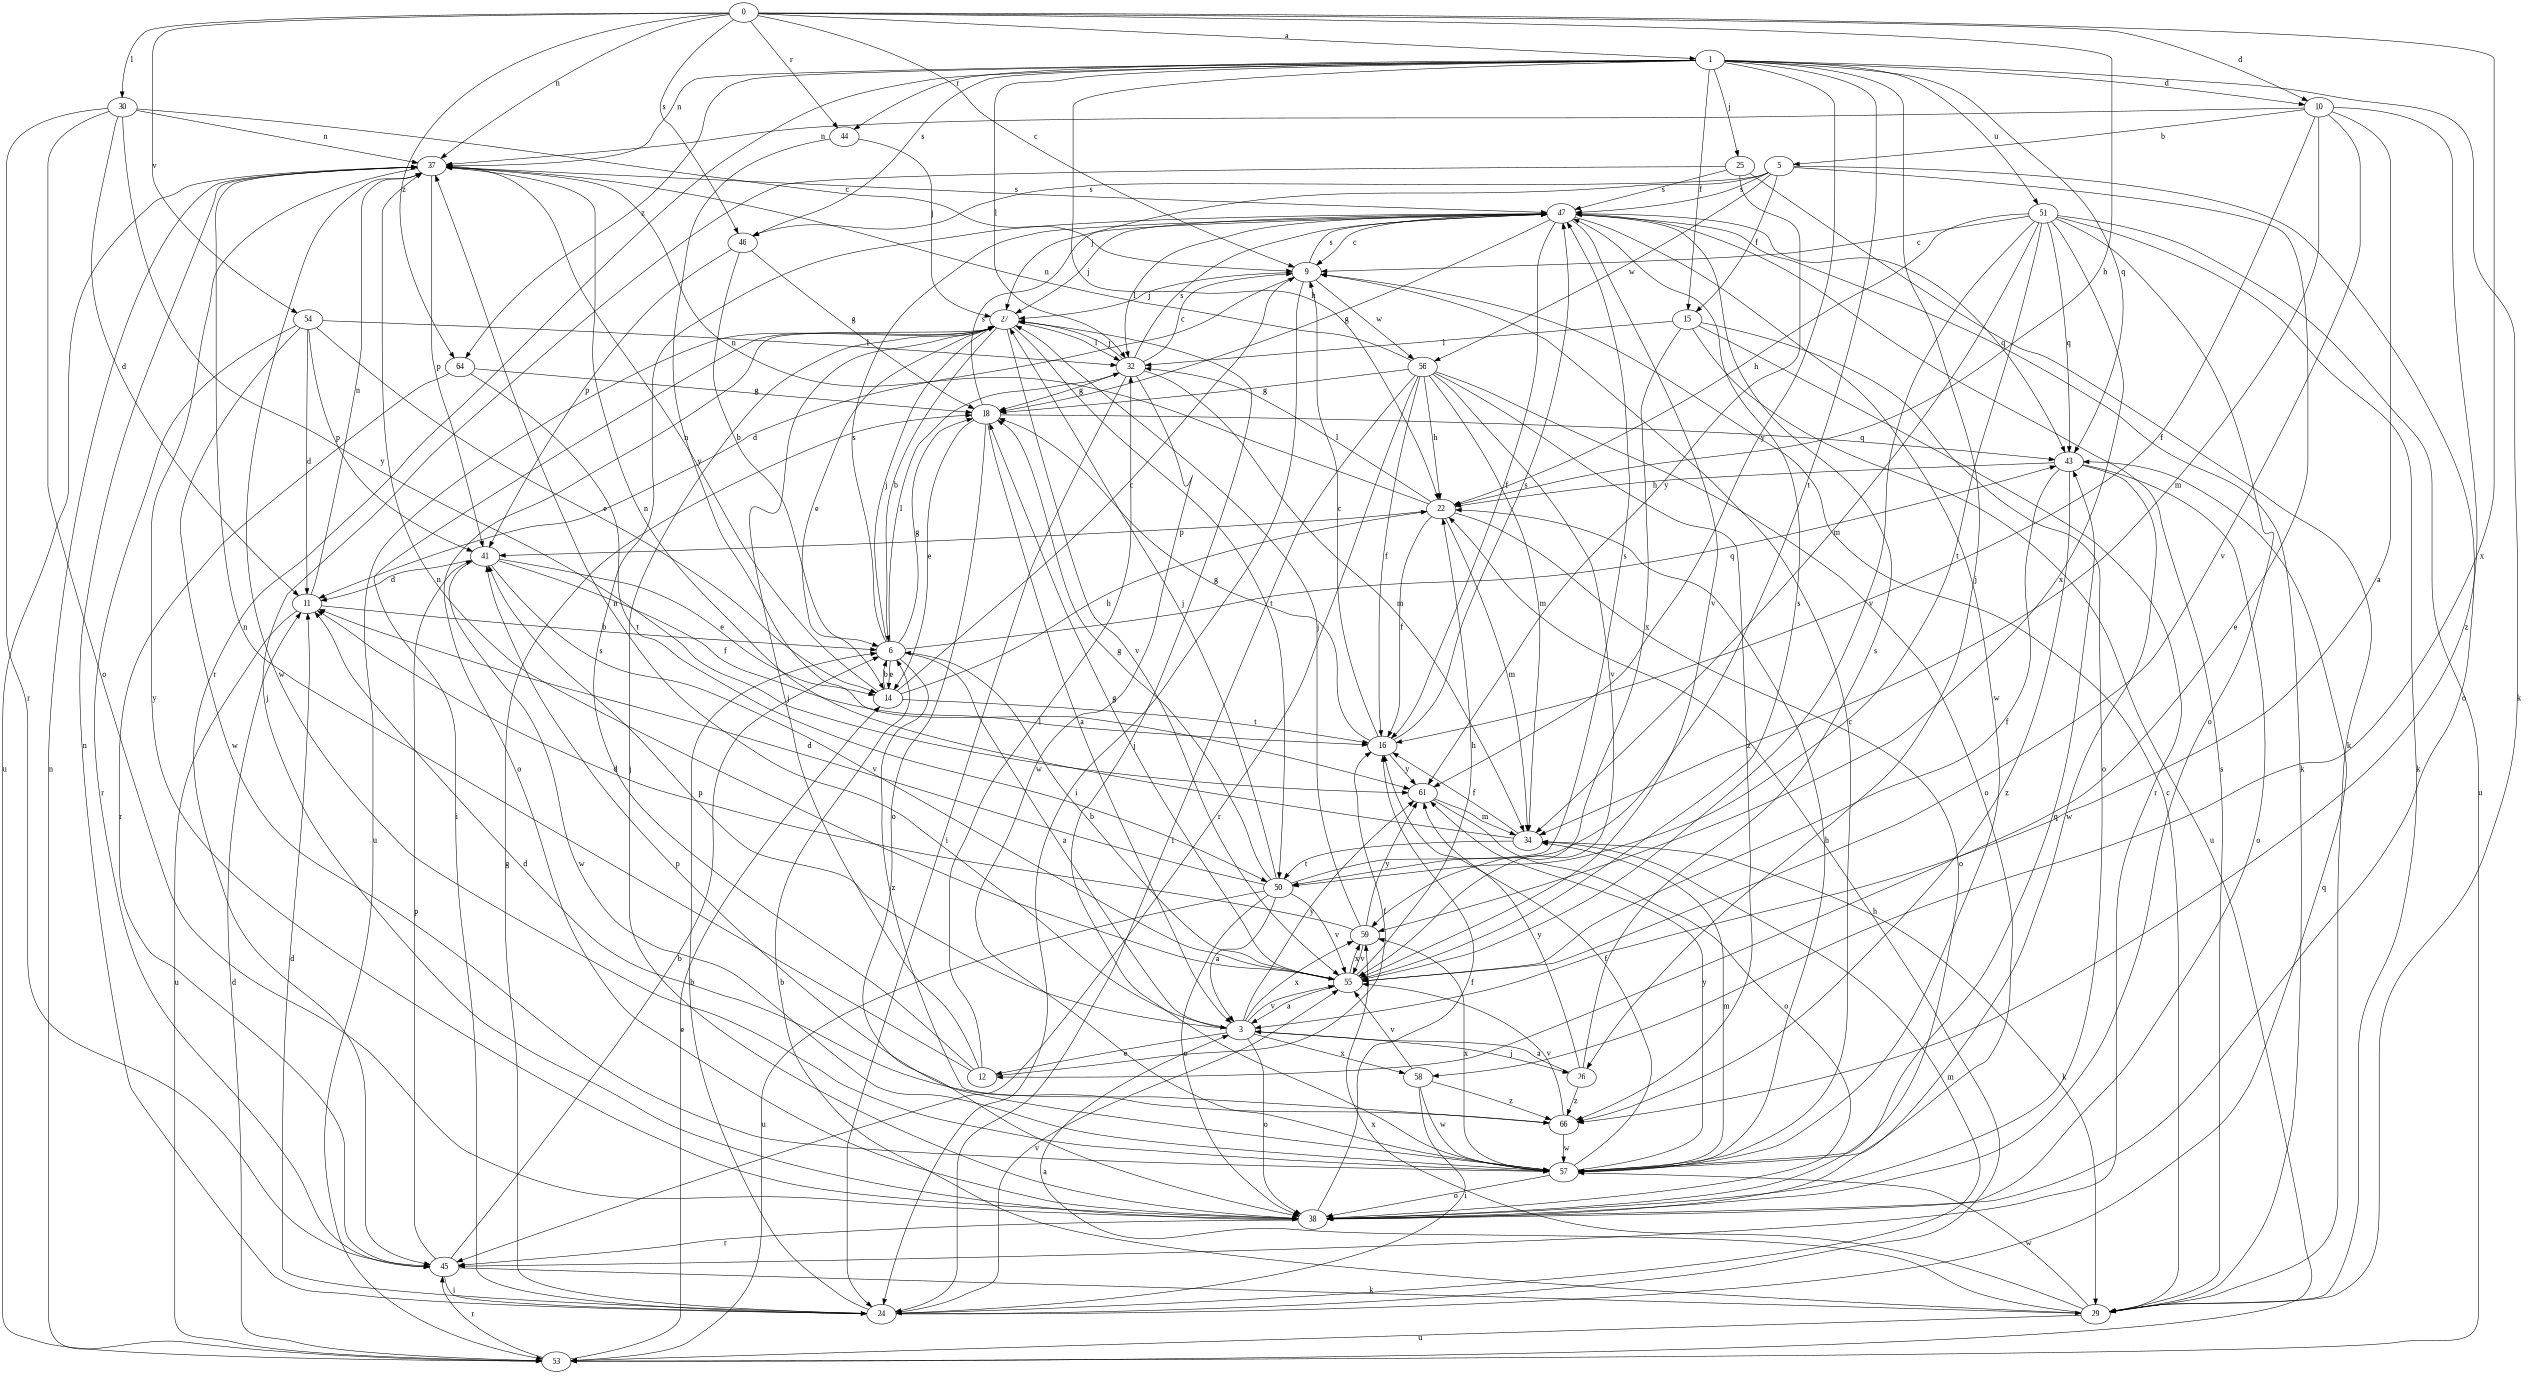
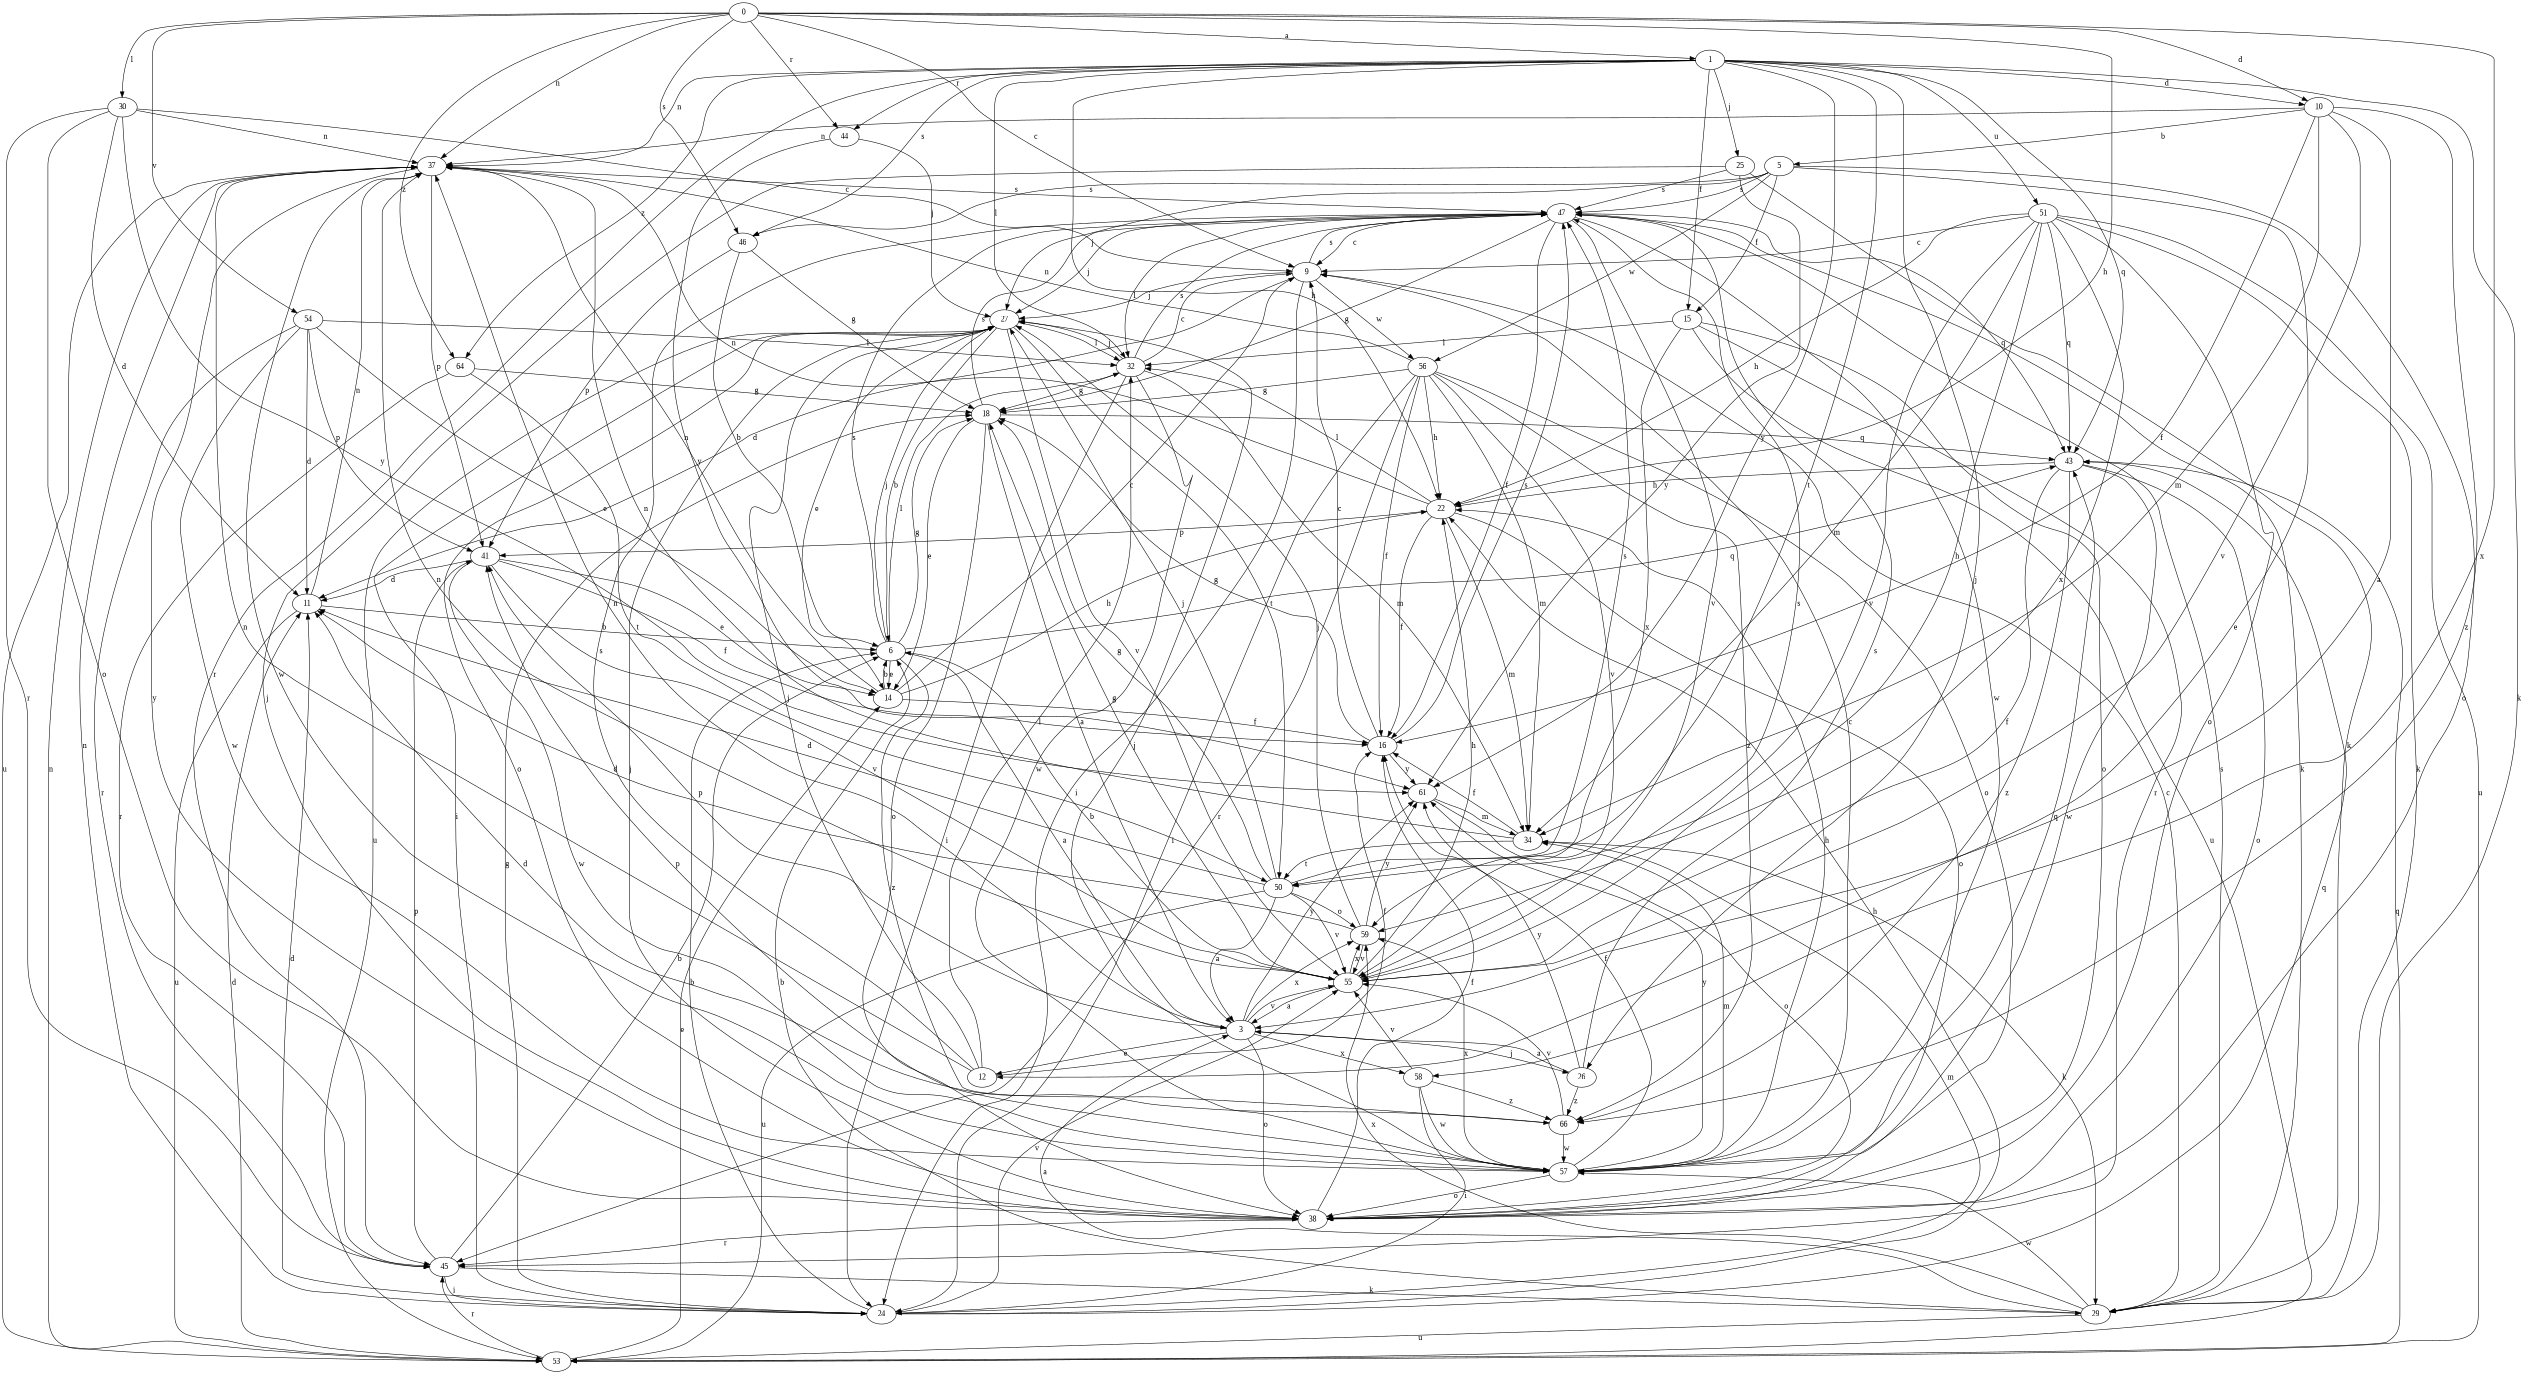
(1957, 556) -> (1957, 556)
(1255, 722) -> (1255, 722)
(1184, 1061) -> (1322, 906)
none -> (2392, 1339)
